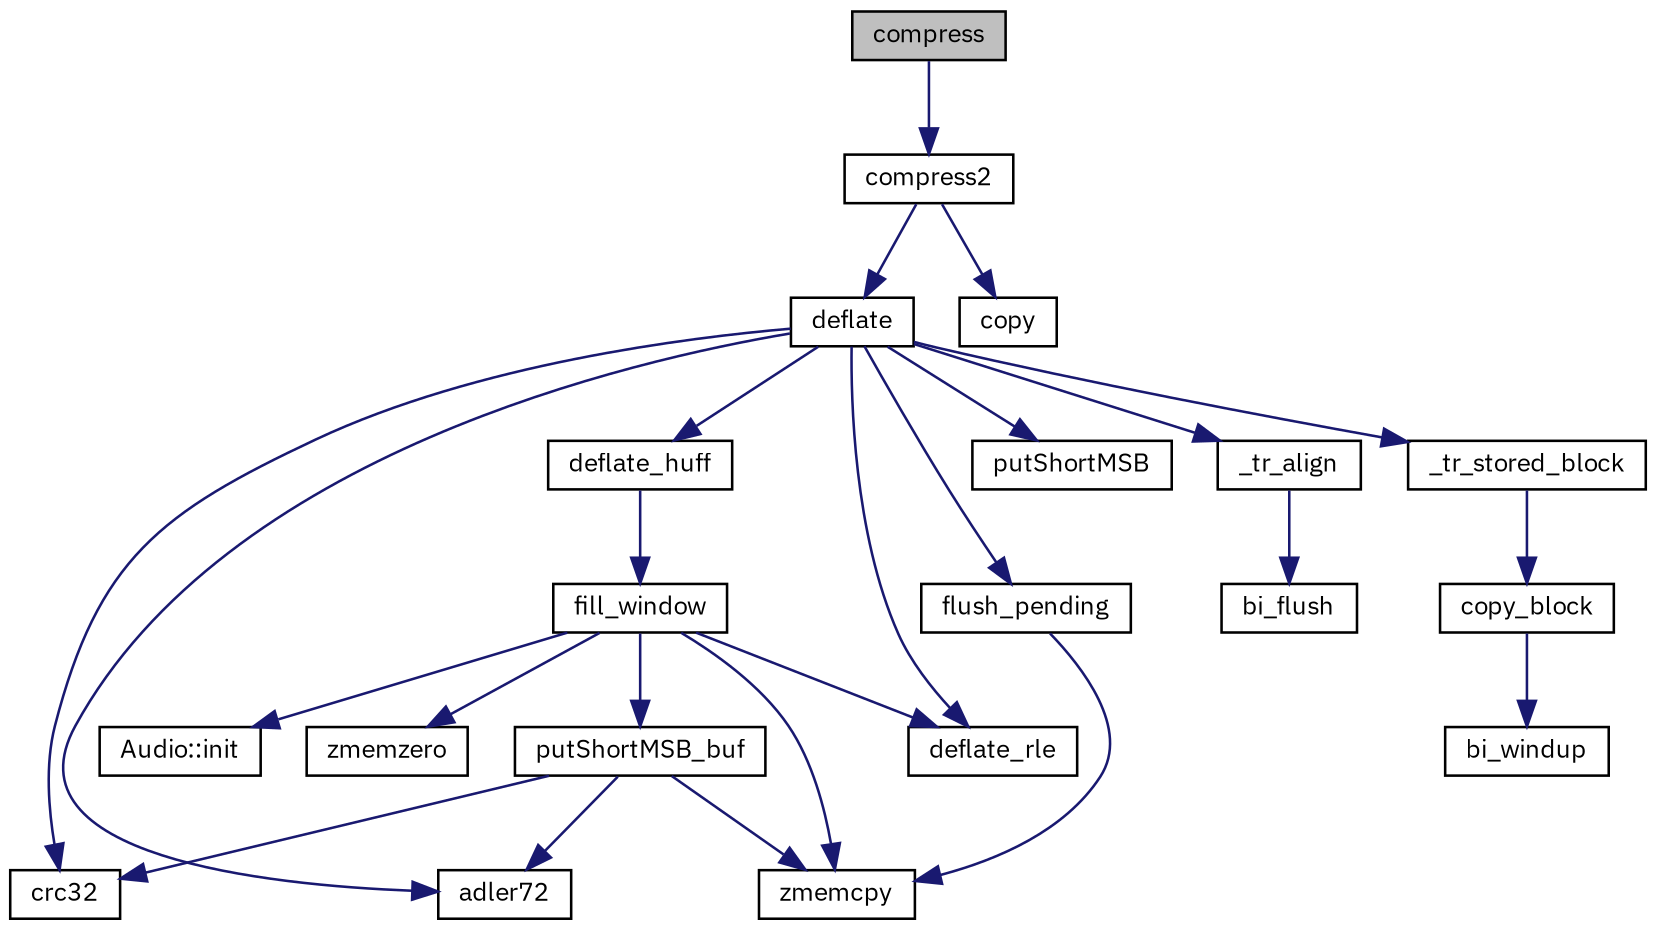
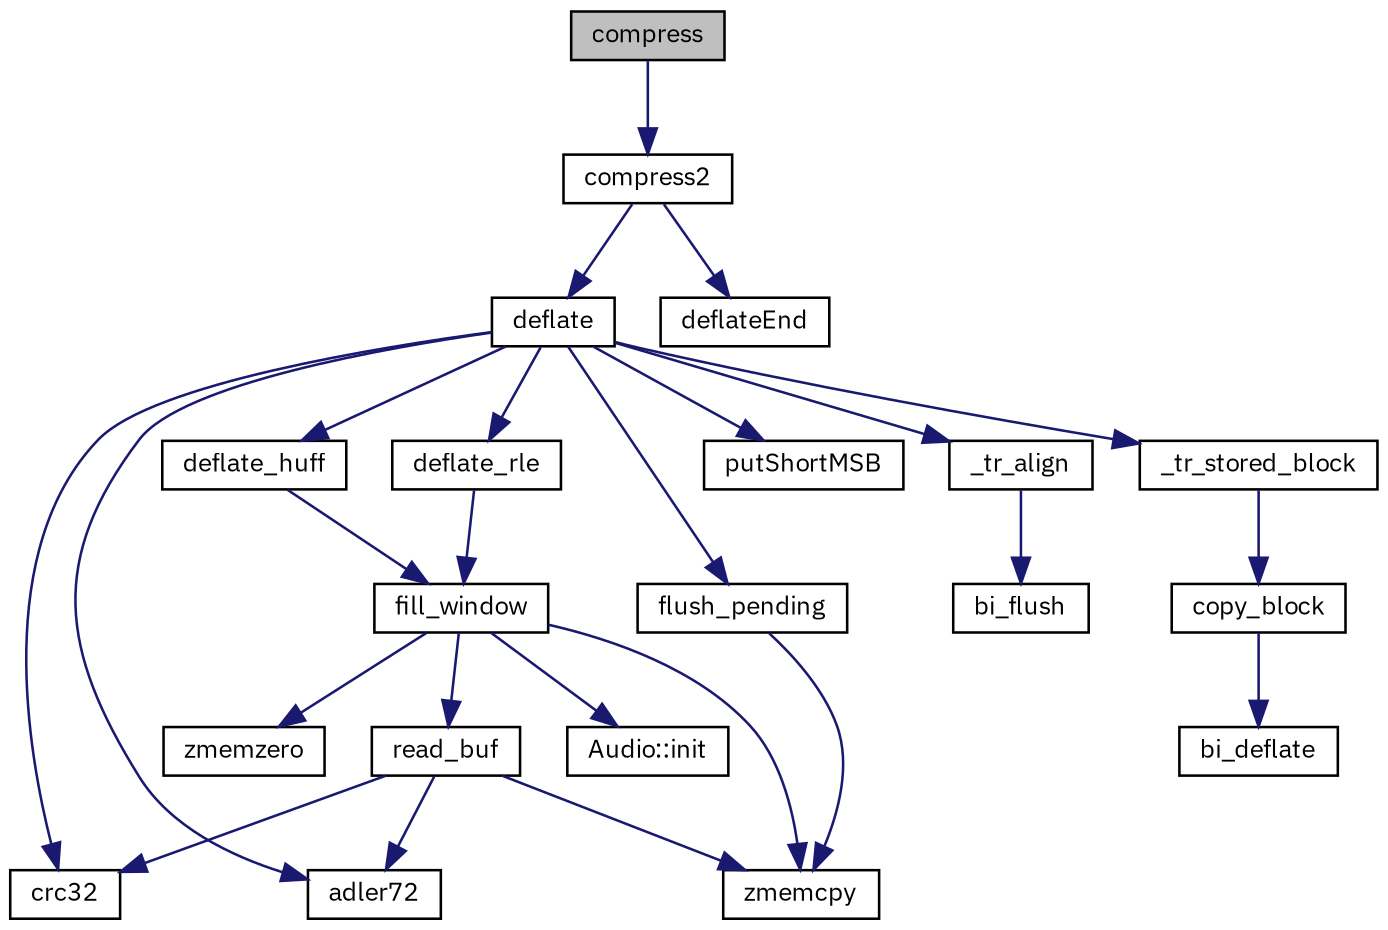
(1008, 322) -> (745, 322)
(805, 675) -> (470, 524)
(640, 751) -> (446, 751)
(1527, 751) -> (1259, 751)
